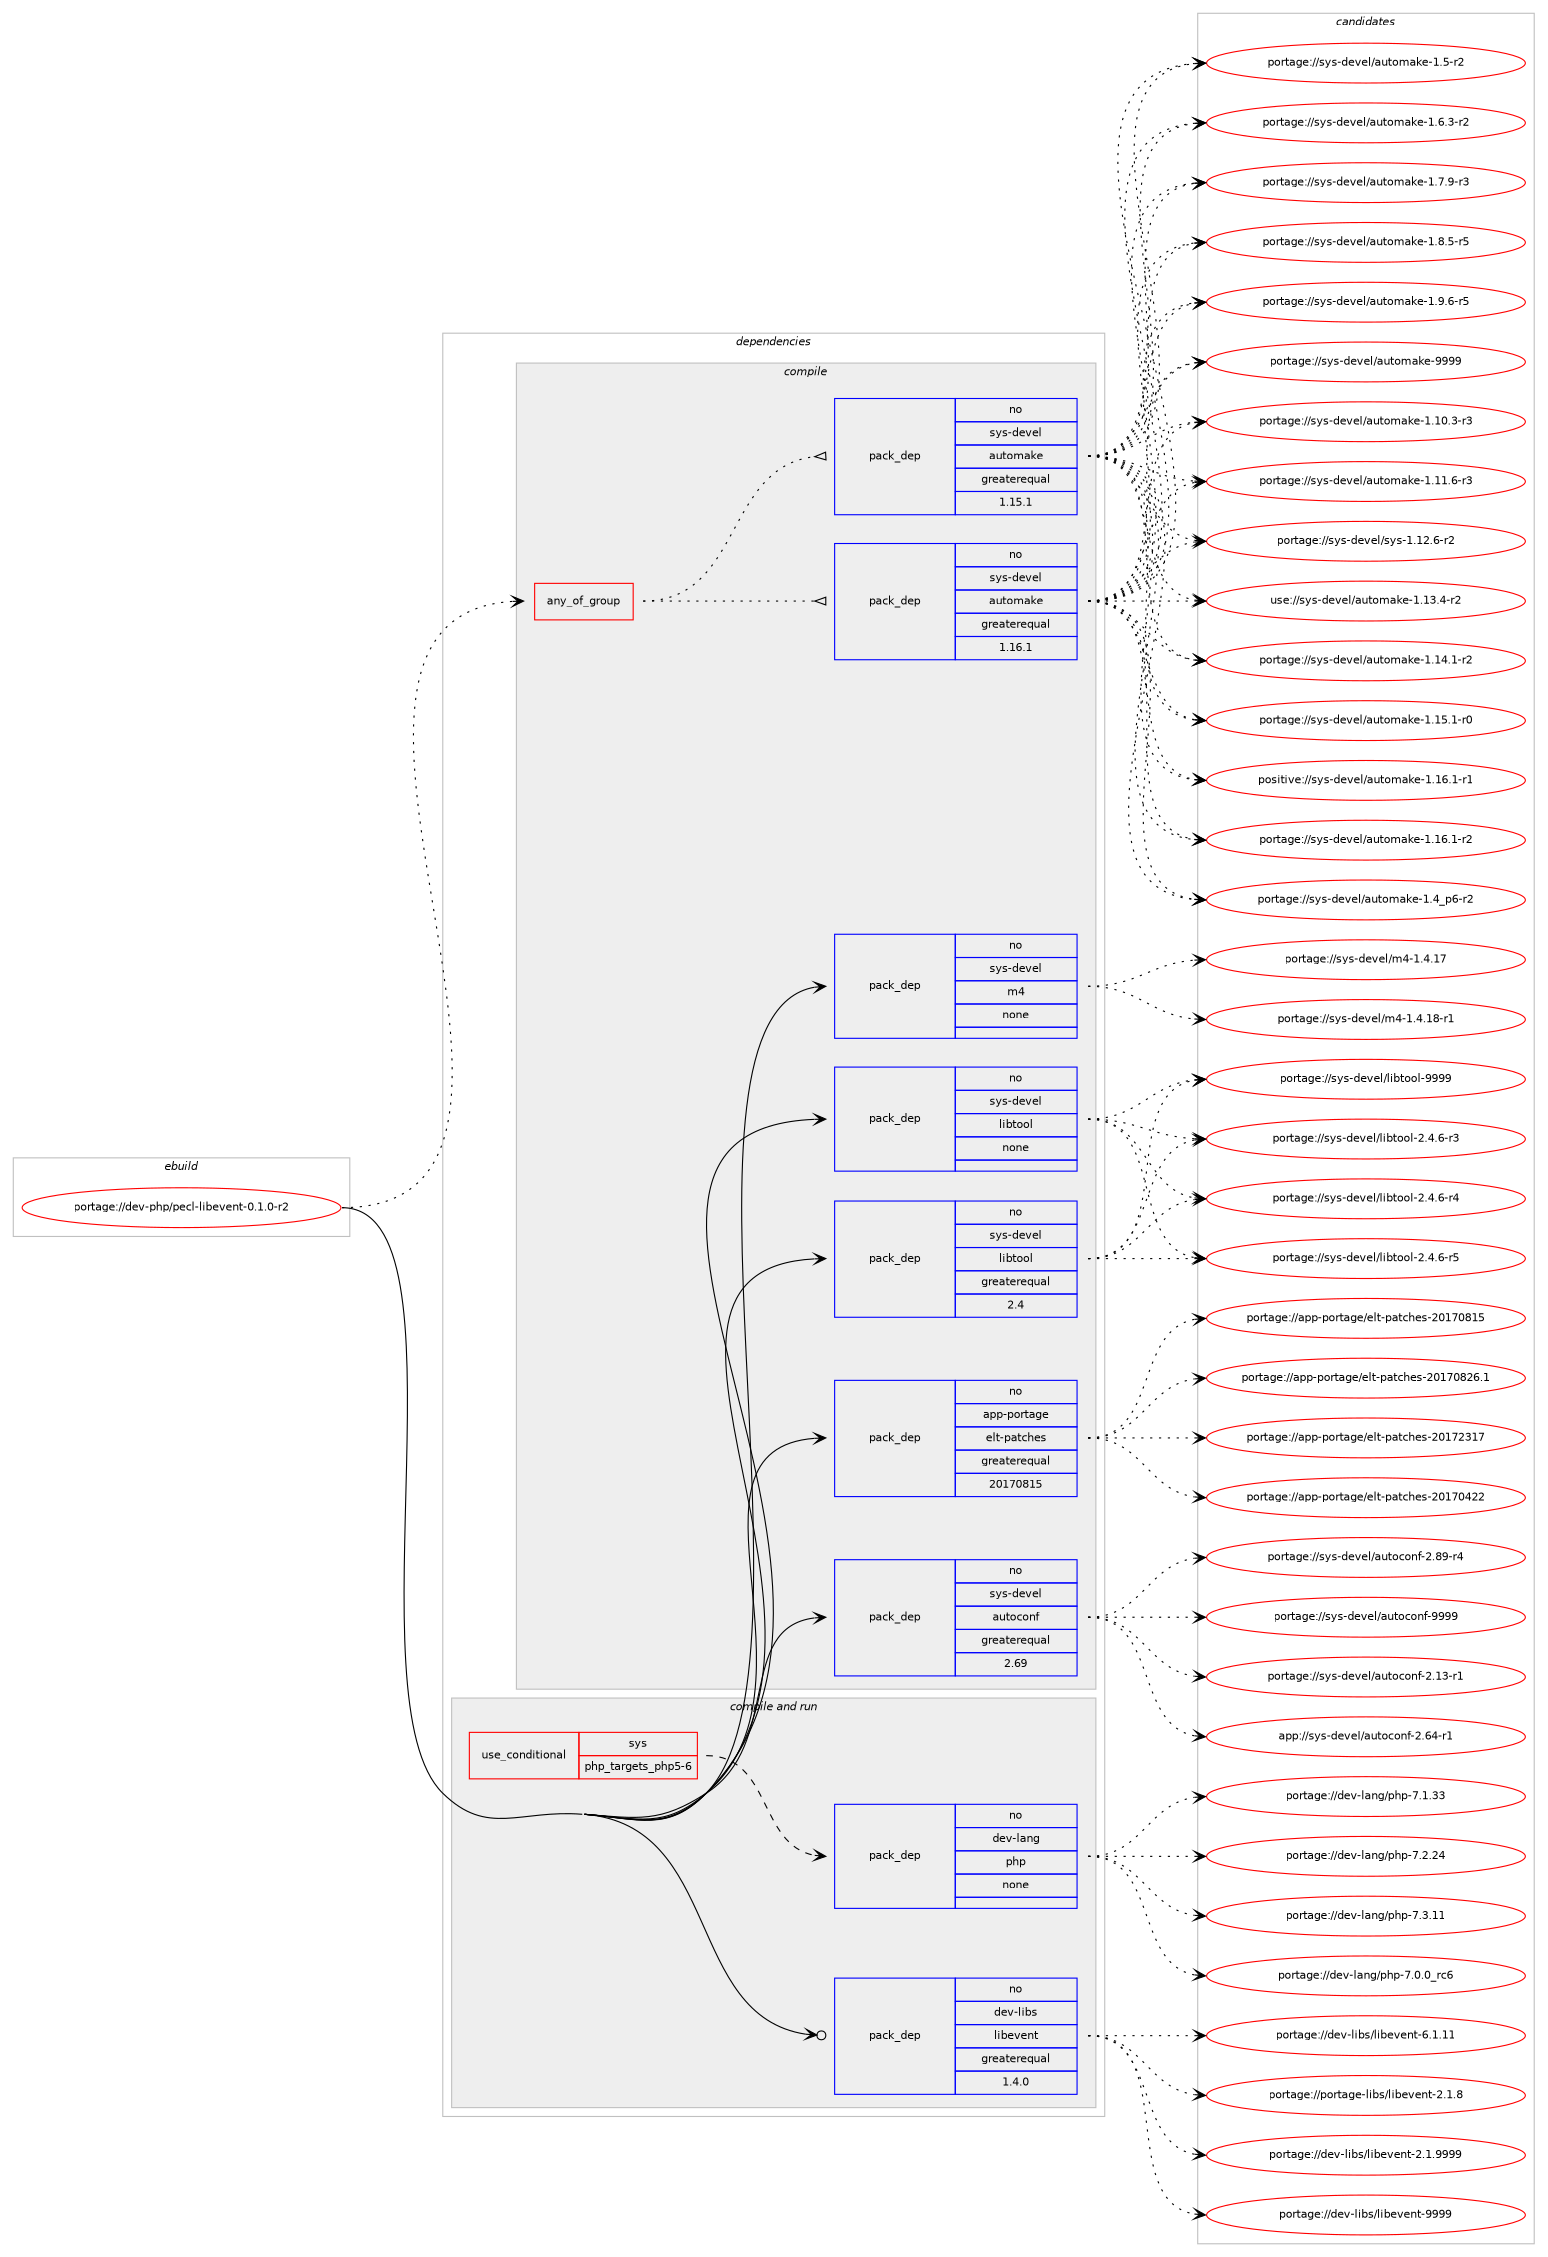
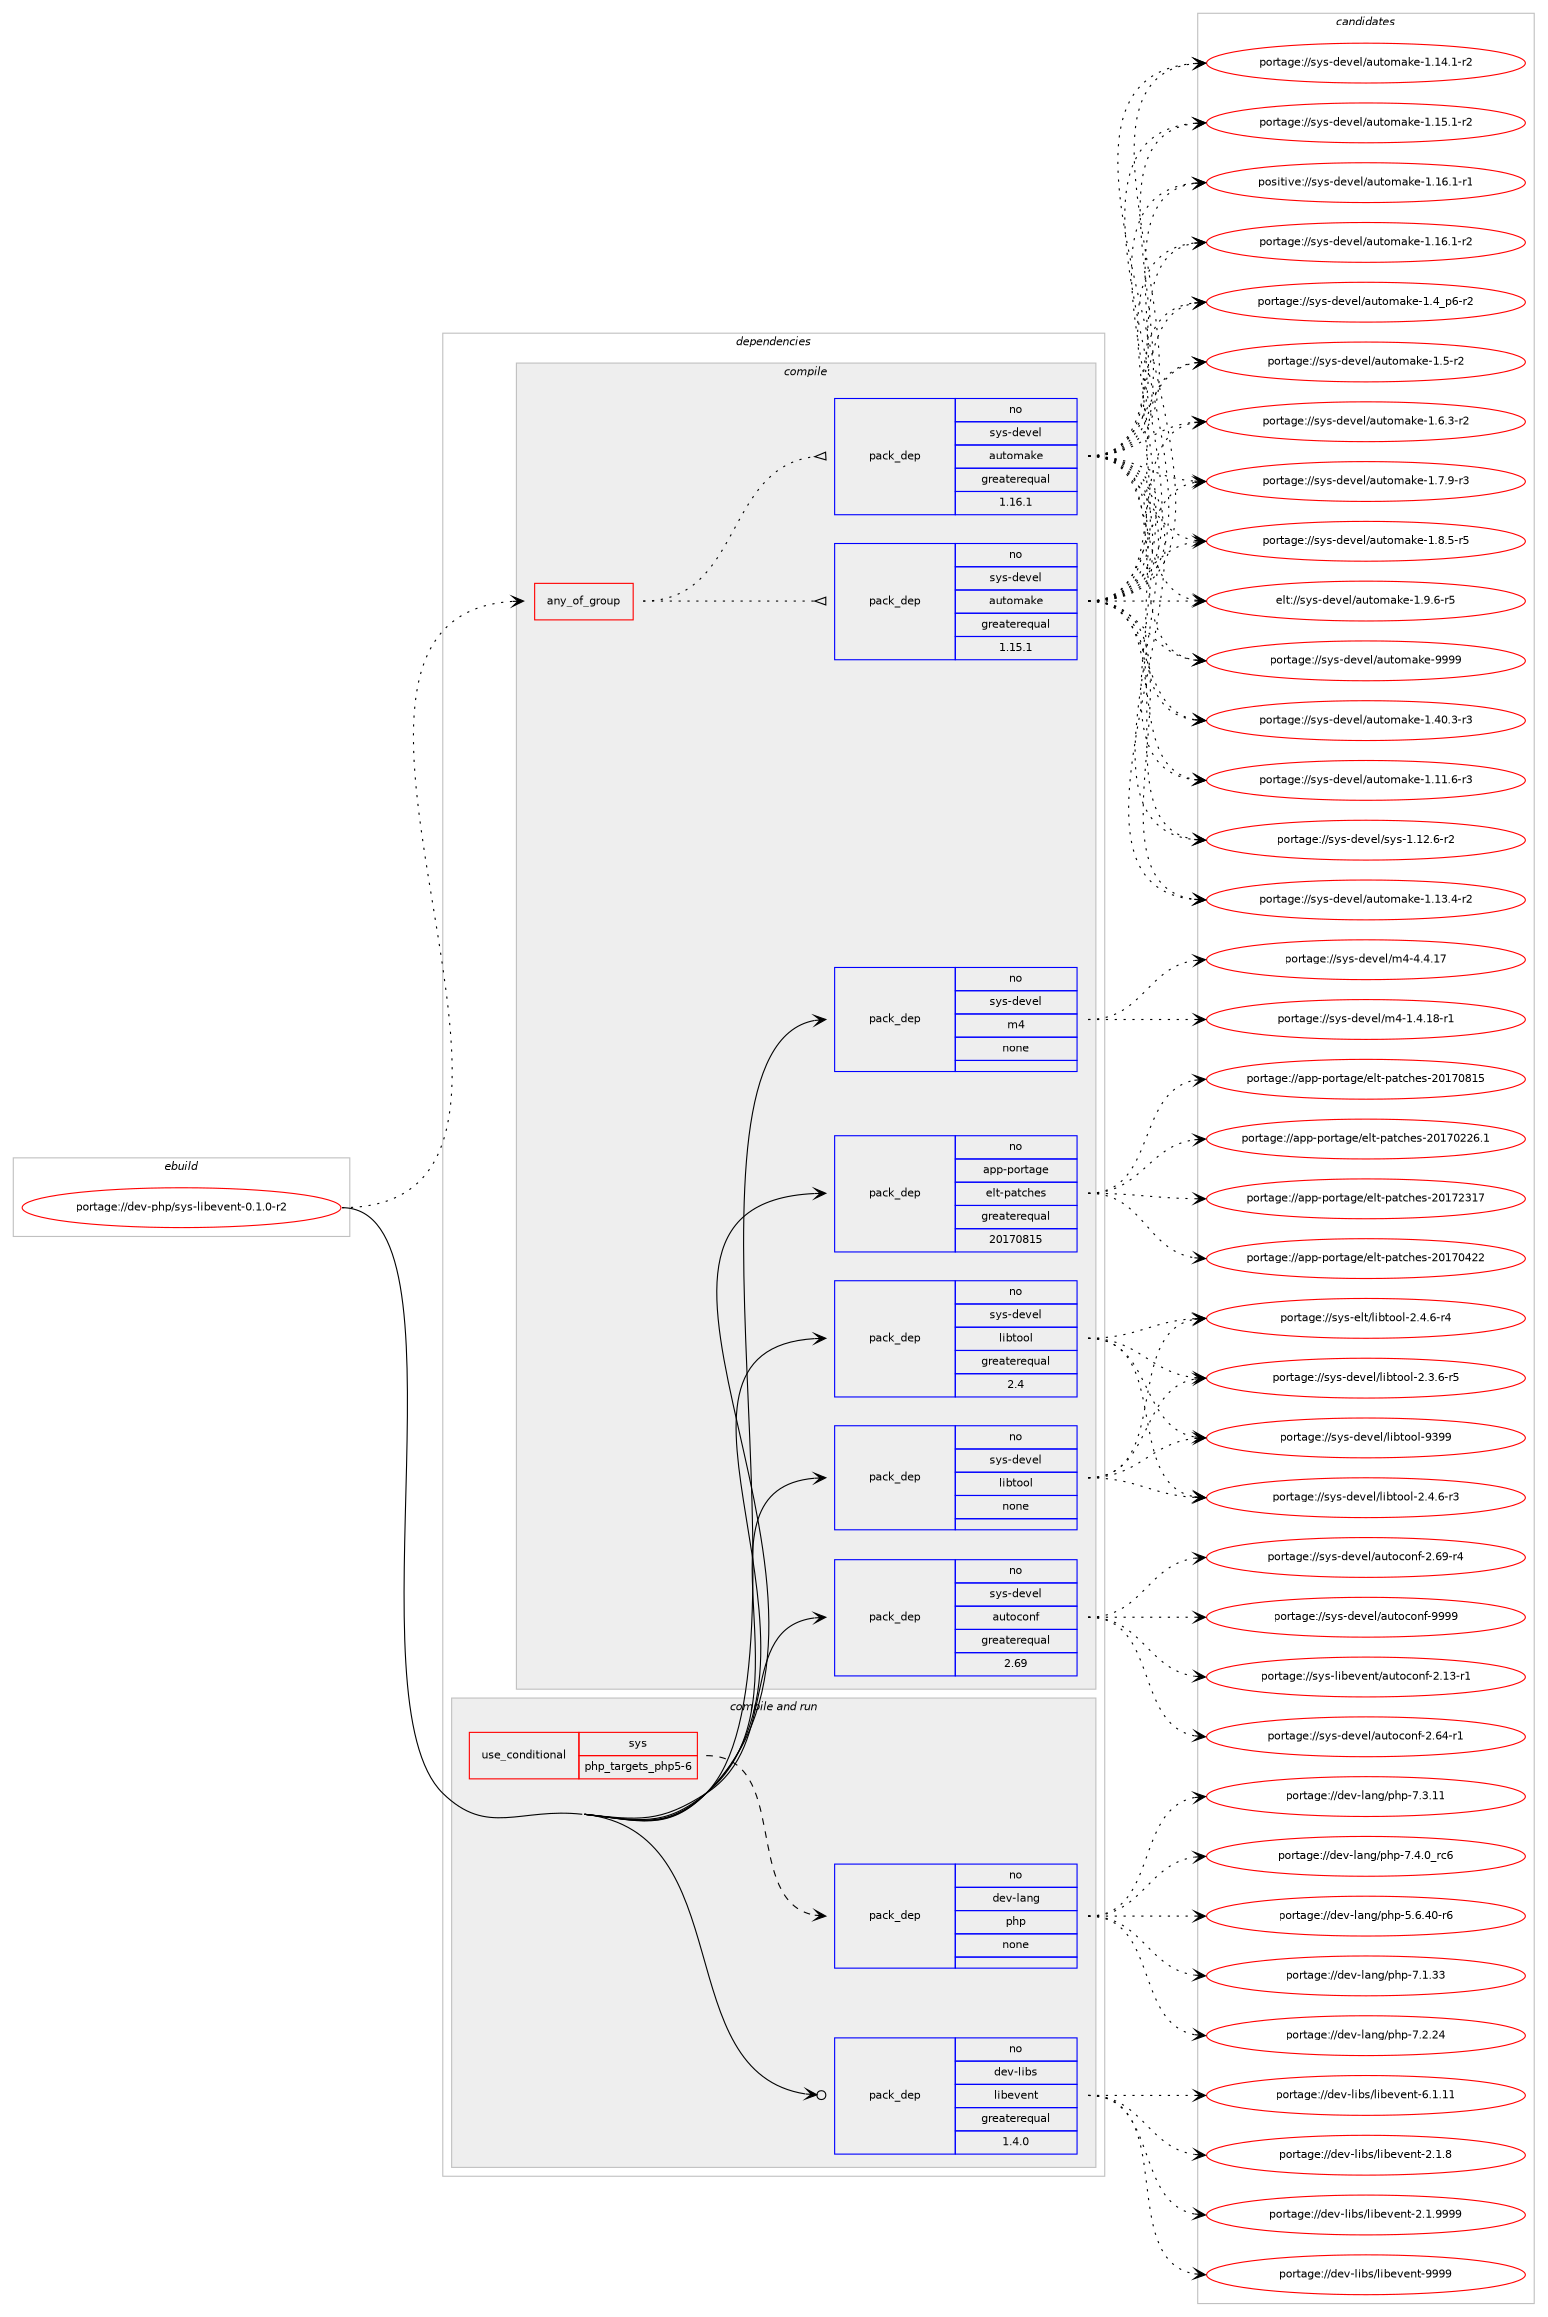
(1366, 302) -> (1366, 601)
(1366, 422) -> (1366, 721)
(1366, 601) -> (1366, 900)
(1366, 721) -> (1366, 123)
(1366, 960) -> (1366, 960)
(1366, 1079) -> (1366, 1438)
(1366, 1199) -> (1366, 1318)
(182, 1208) -> (182, 1208)
(1366, 1259) -> (1366, 1378)
(1366, 1378) -> (1366, 1139)
(1366, 1557) -> (1366, 1557)
(1366, 1677) -> (1366, 1677)
(1366, 1737) -> (1366, 1737)
none -> (1366, 1916)
(1366, 1976) -> (1366, 1856)
(1366, 2095) -> (1366, 2155)
